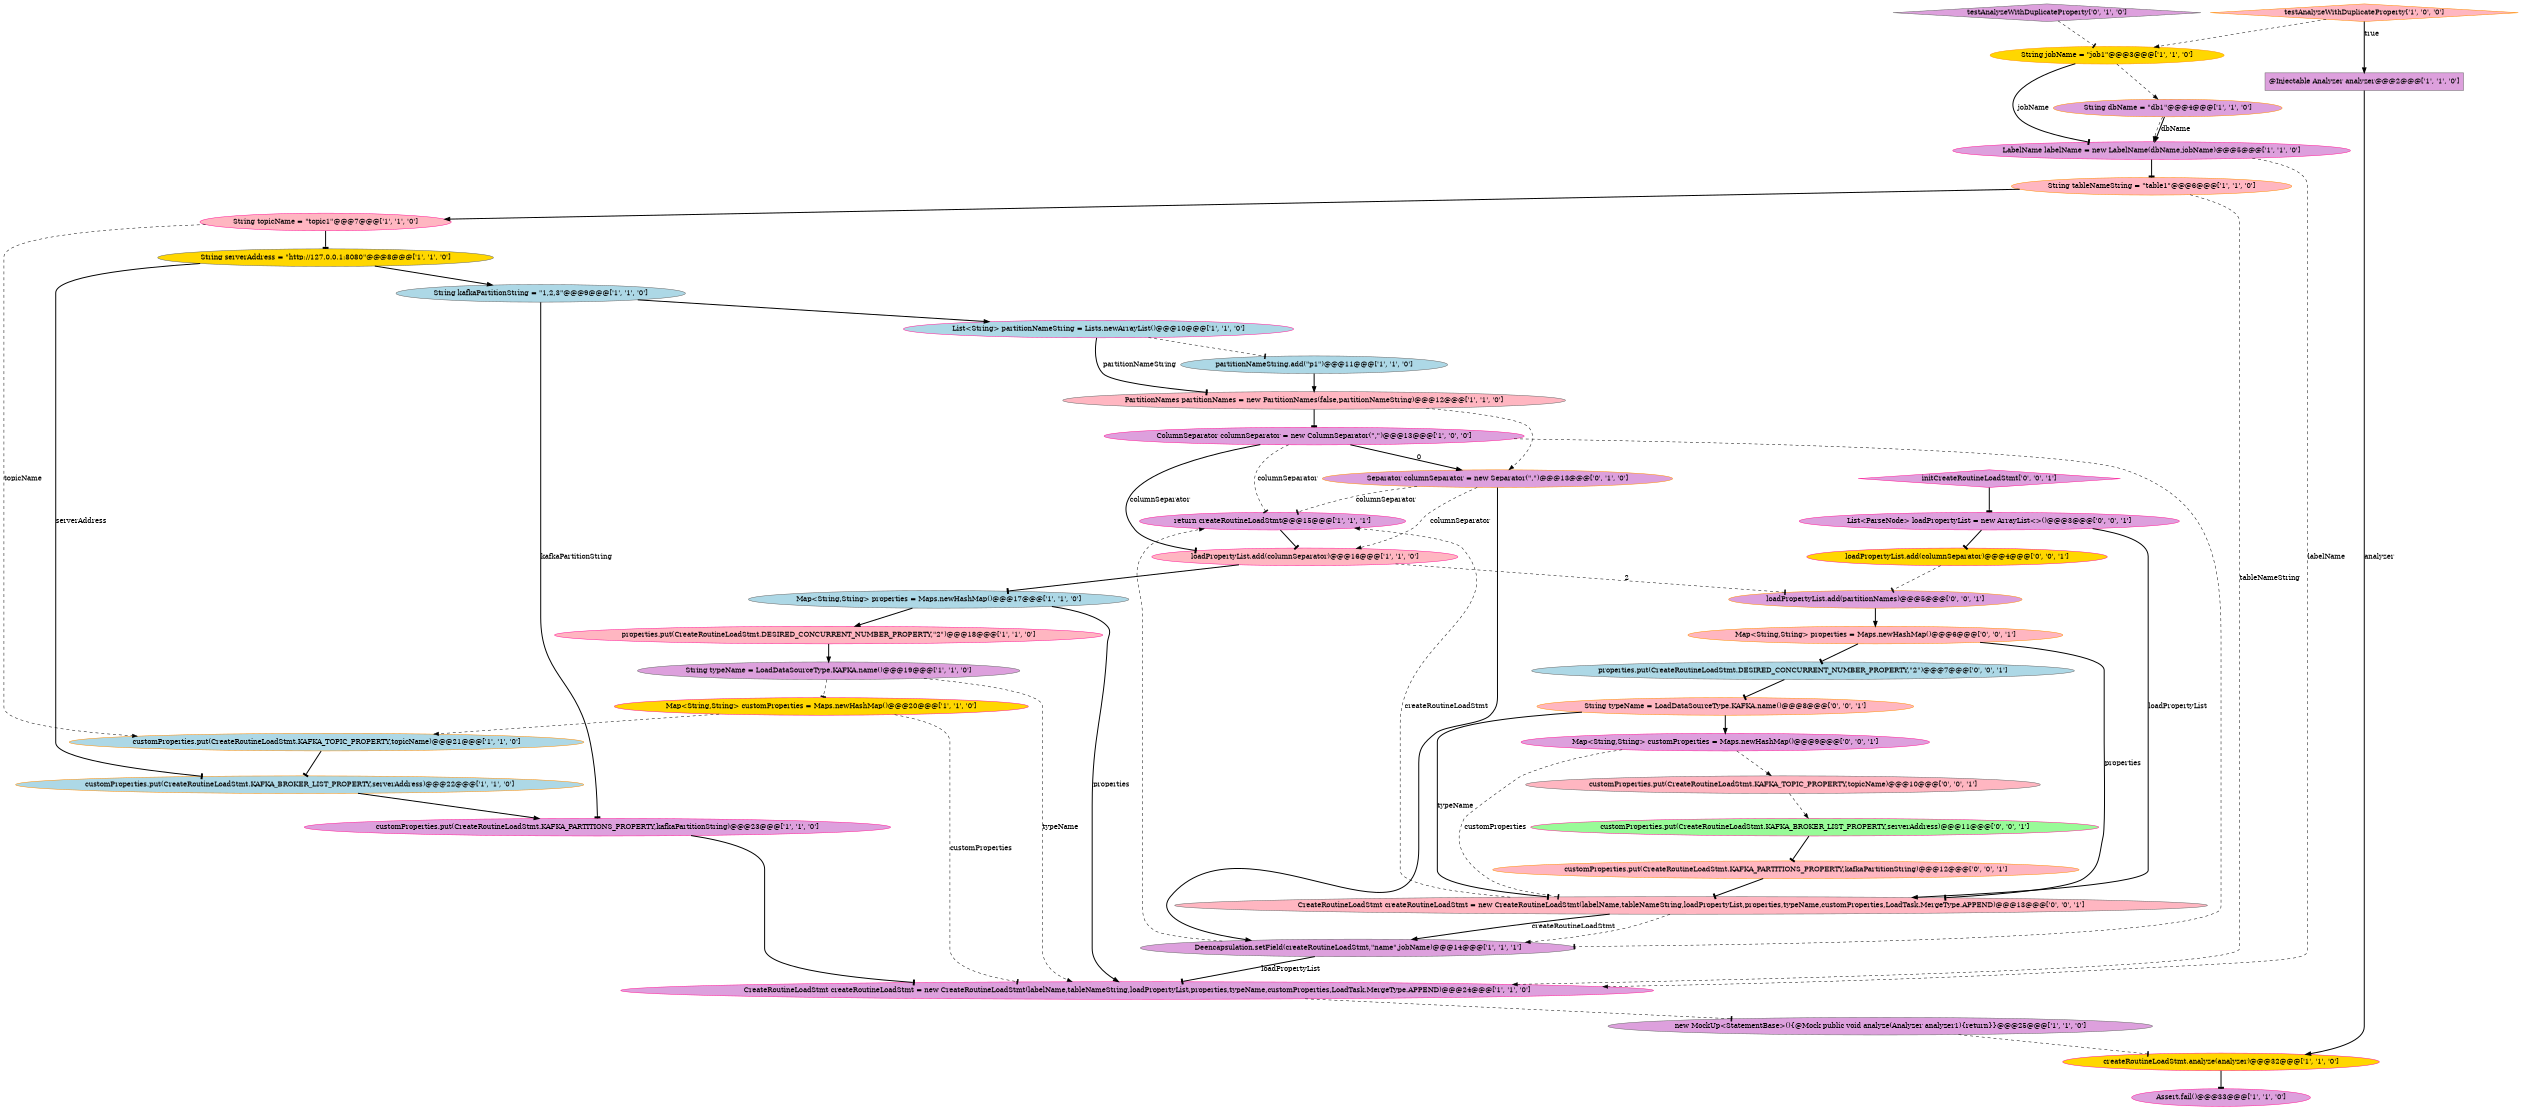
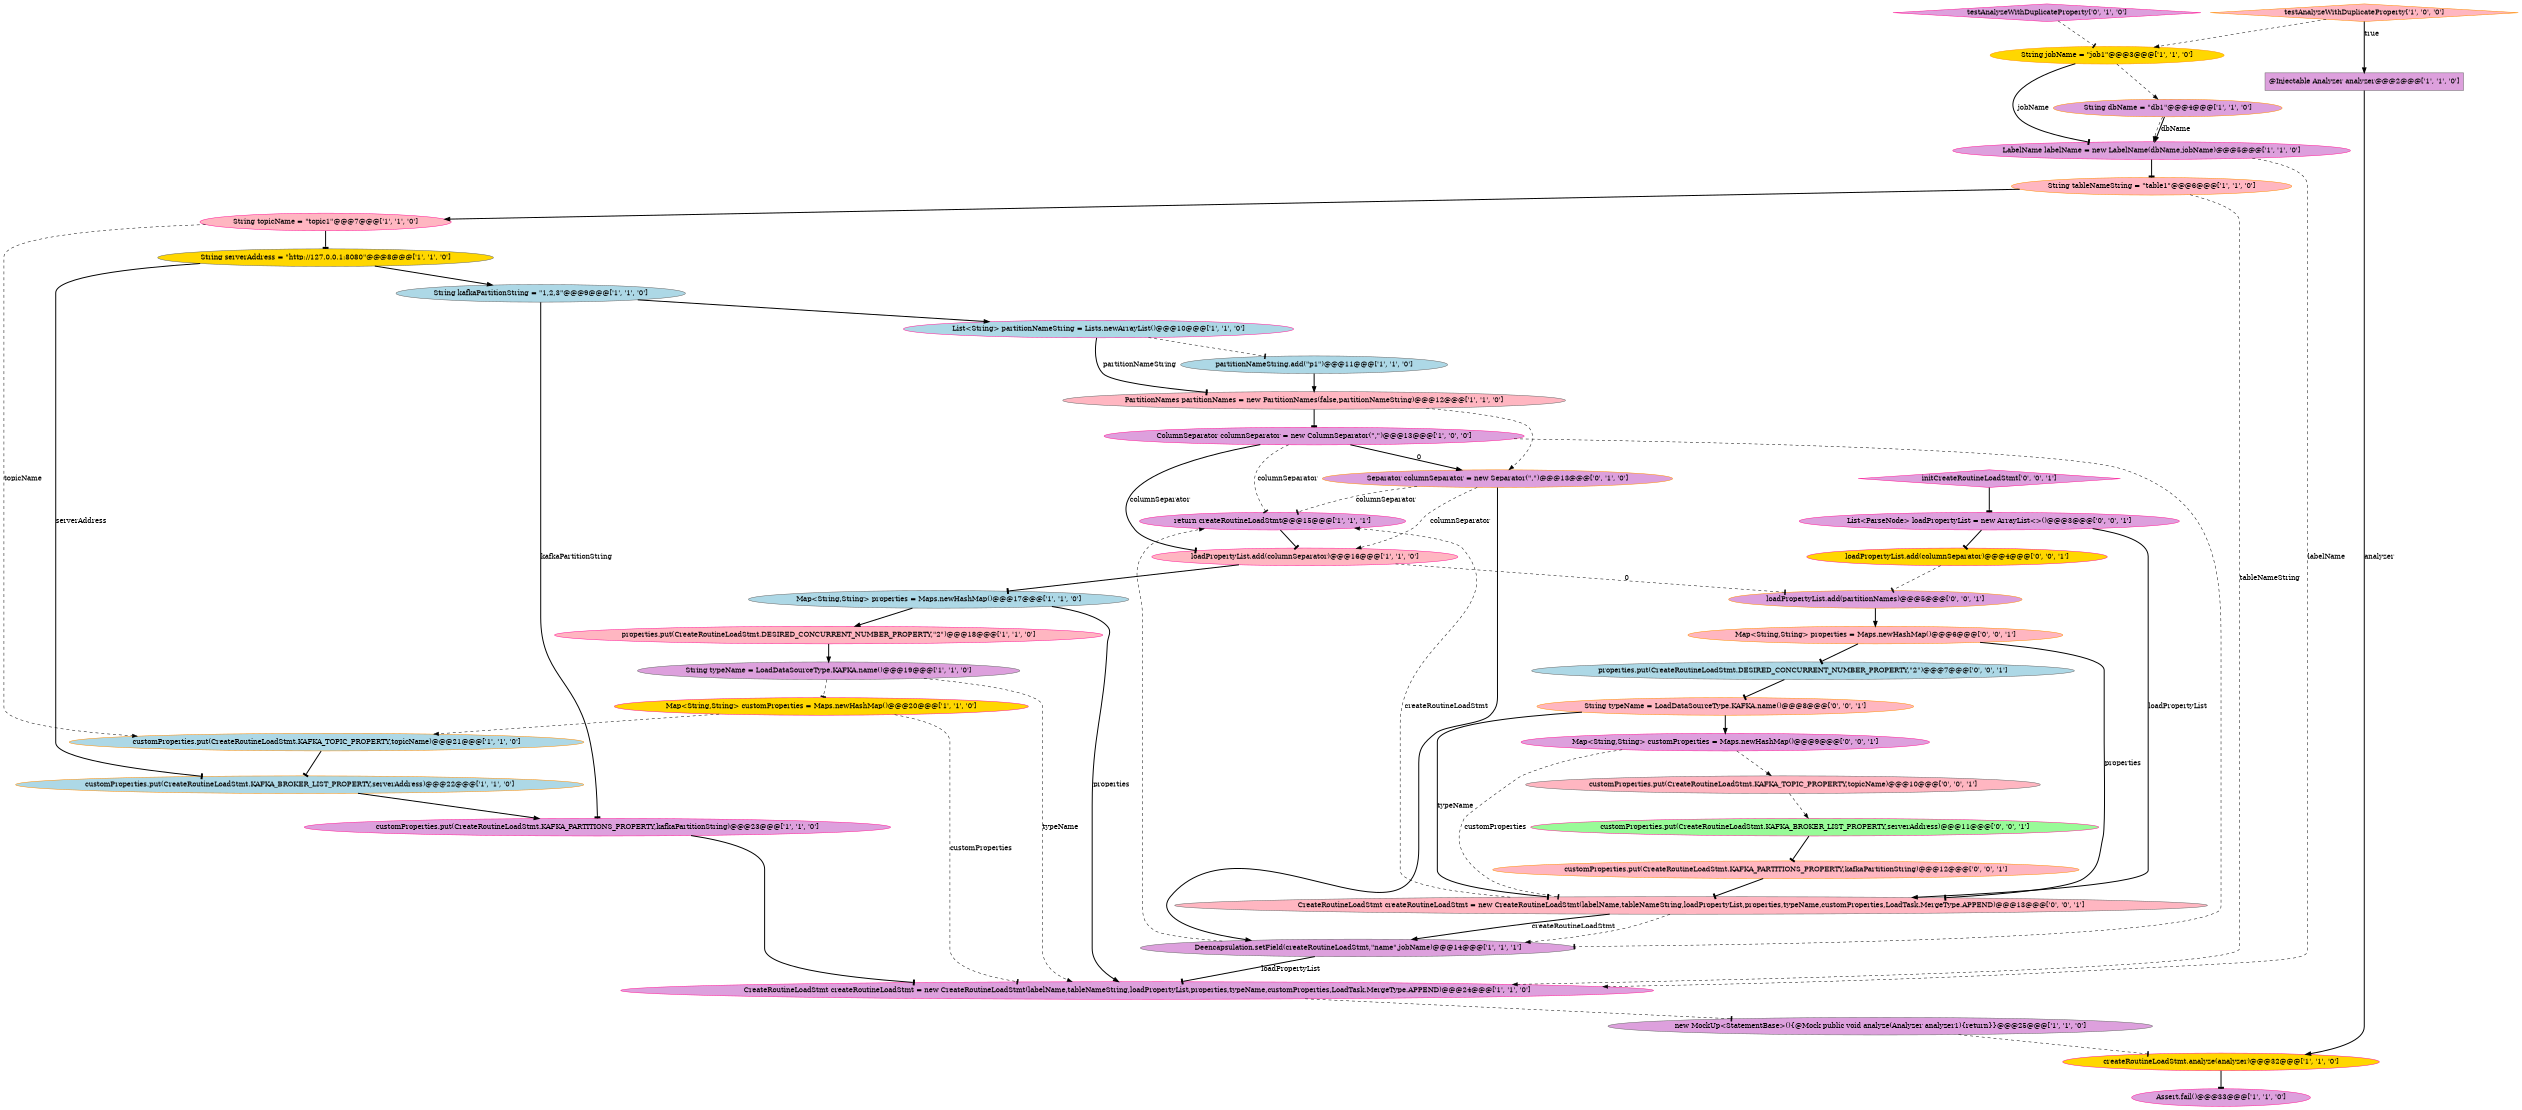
(2047, 13) -> (2047, 13)
(1627, 578) -> (1627, 578)
